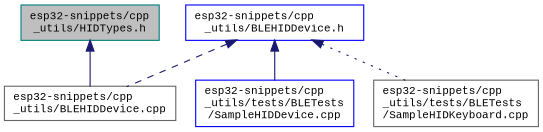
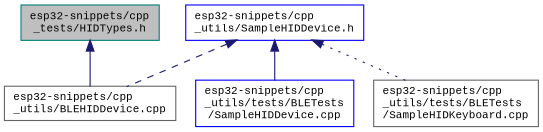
(90, 23) -> (90, 23)
(275, 23) -> (275, 23)
